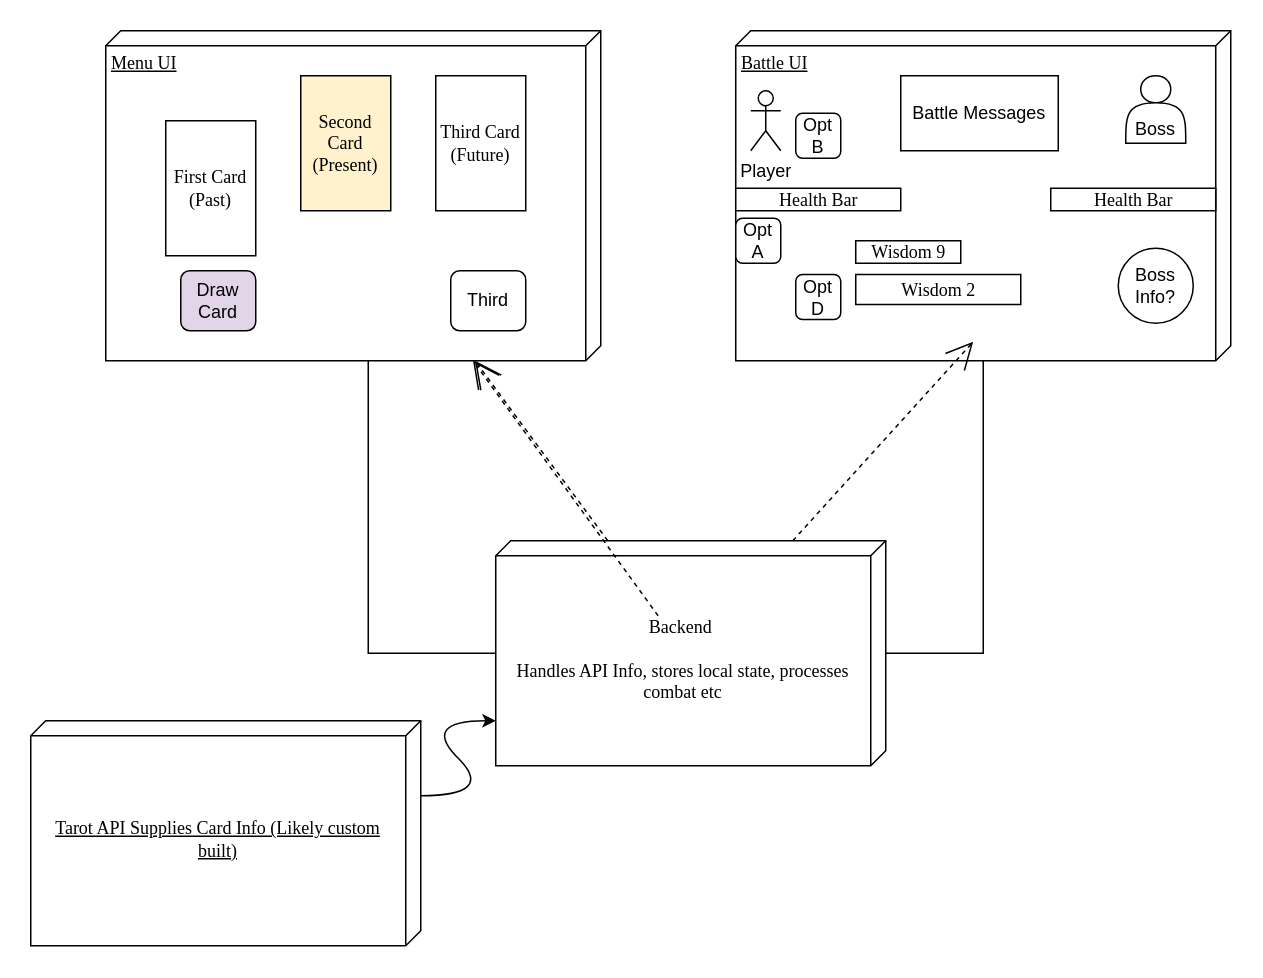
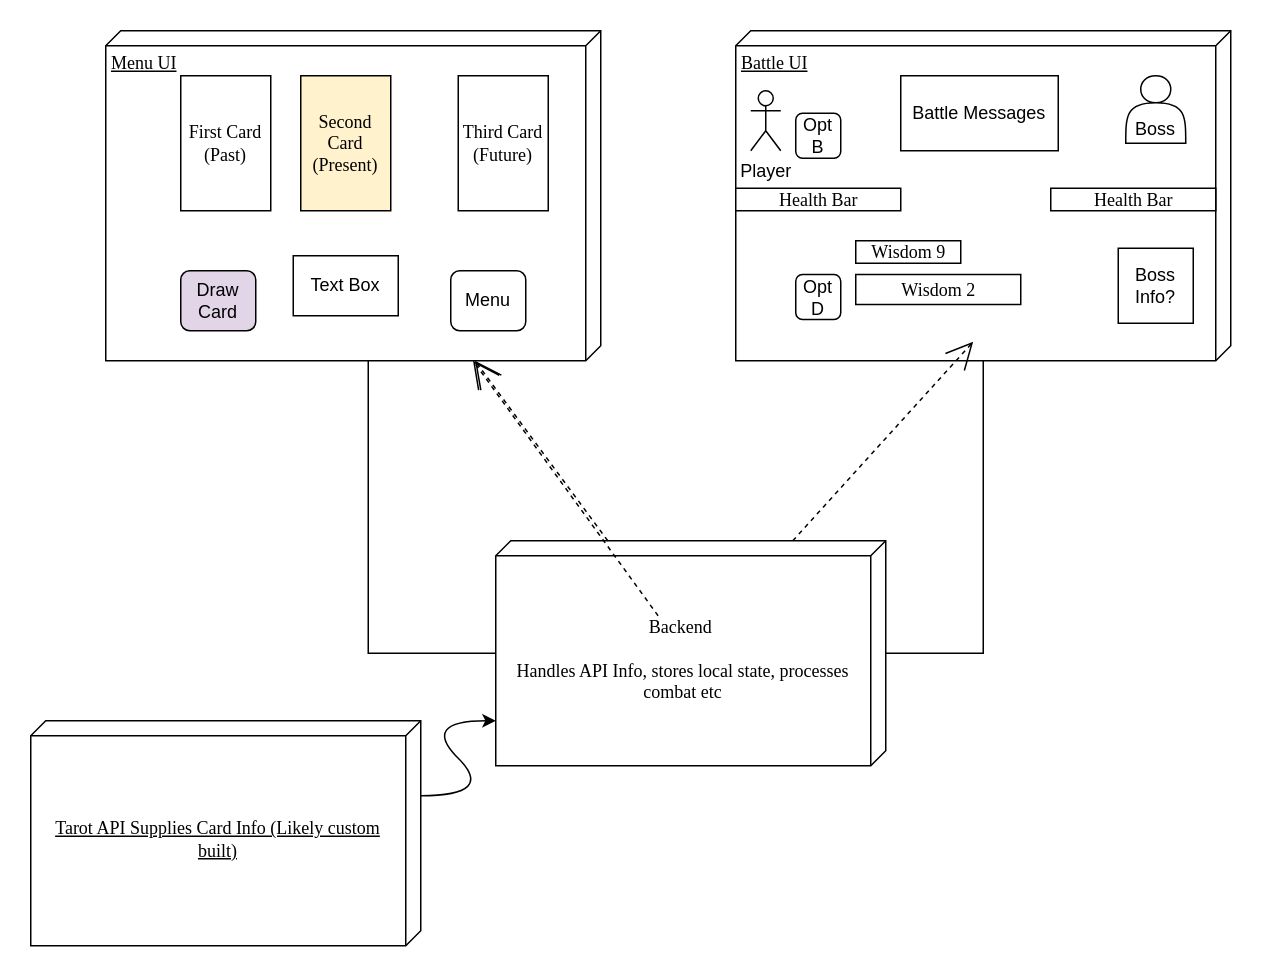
(481, 143) -> (503, 143)
(211, 188) -> (226, 143)
(758, 241) -> none
none -> (346, 286)
(1156, 286) -> (1156, 286)
(488, 301) -> (488, 301)
